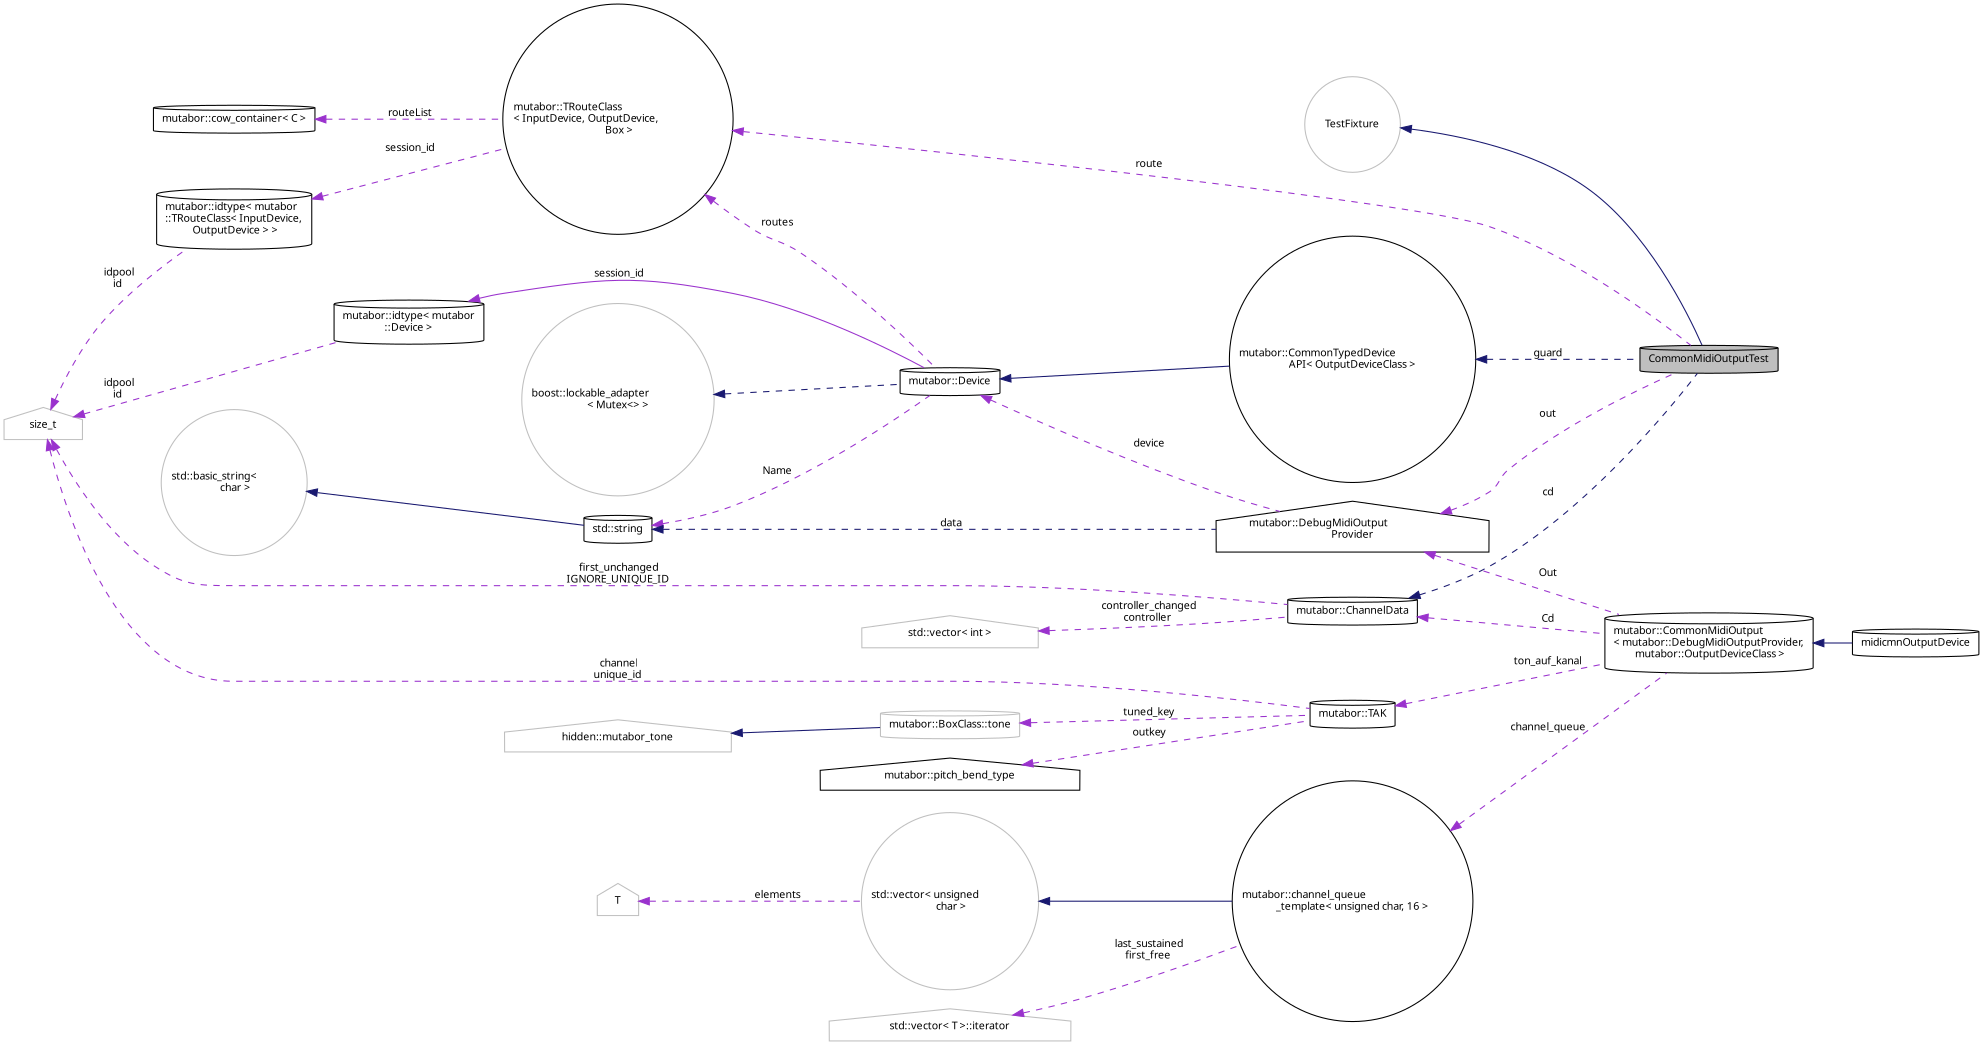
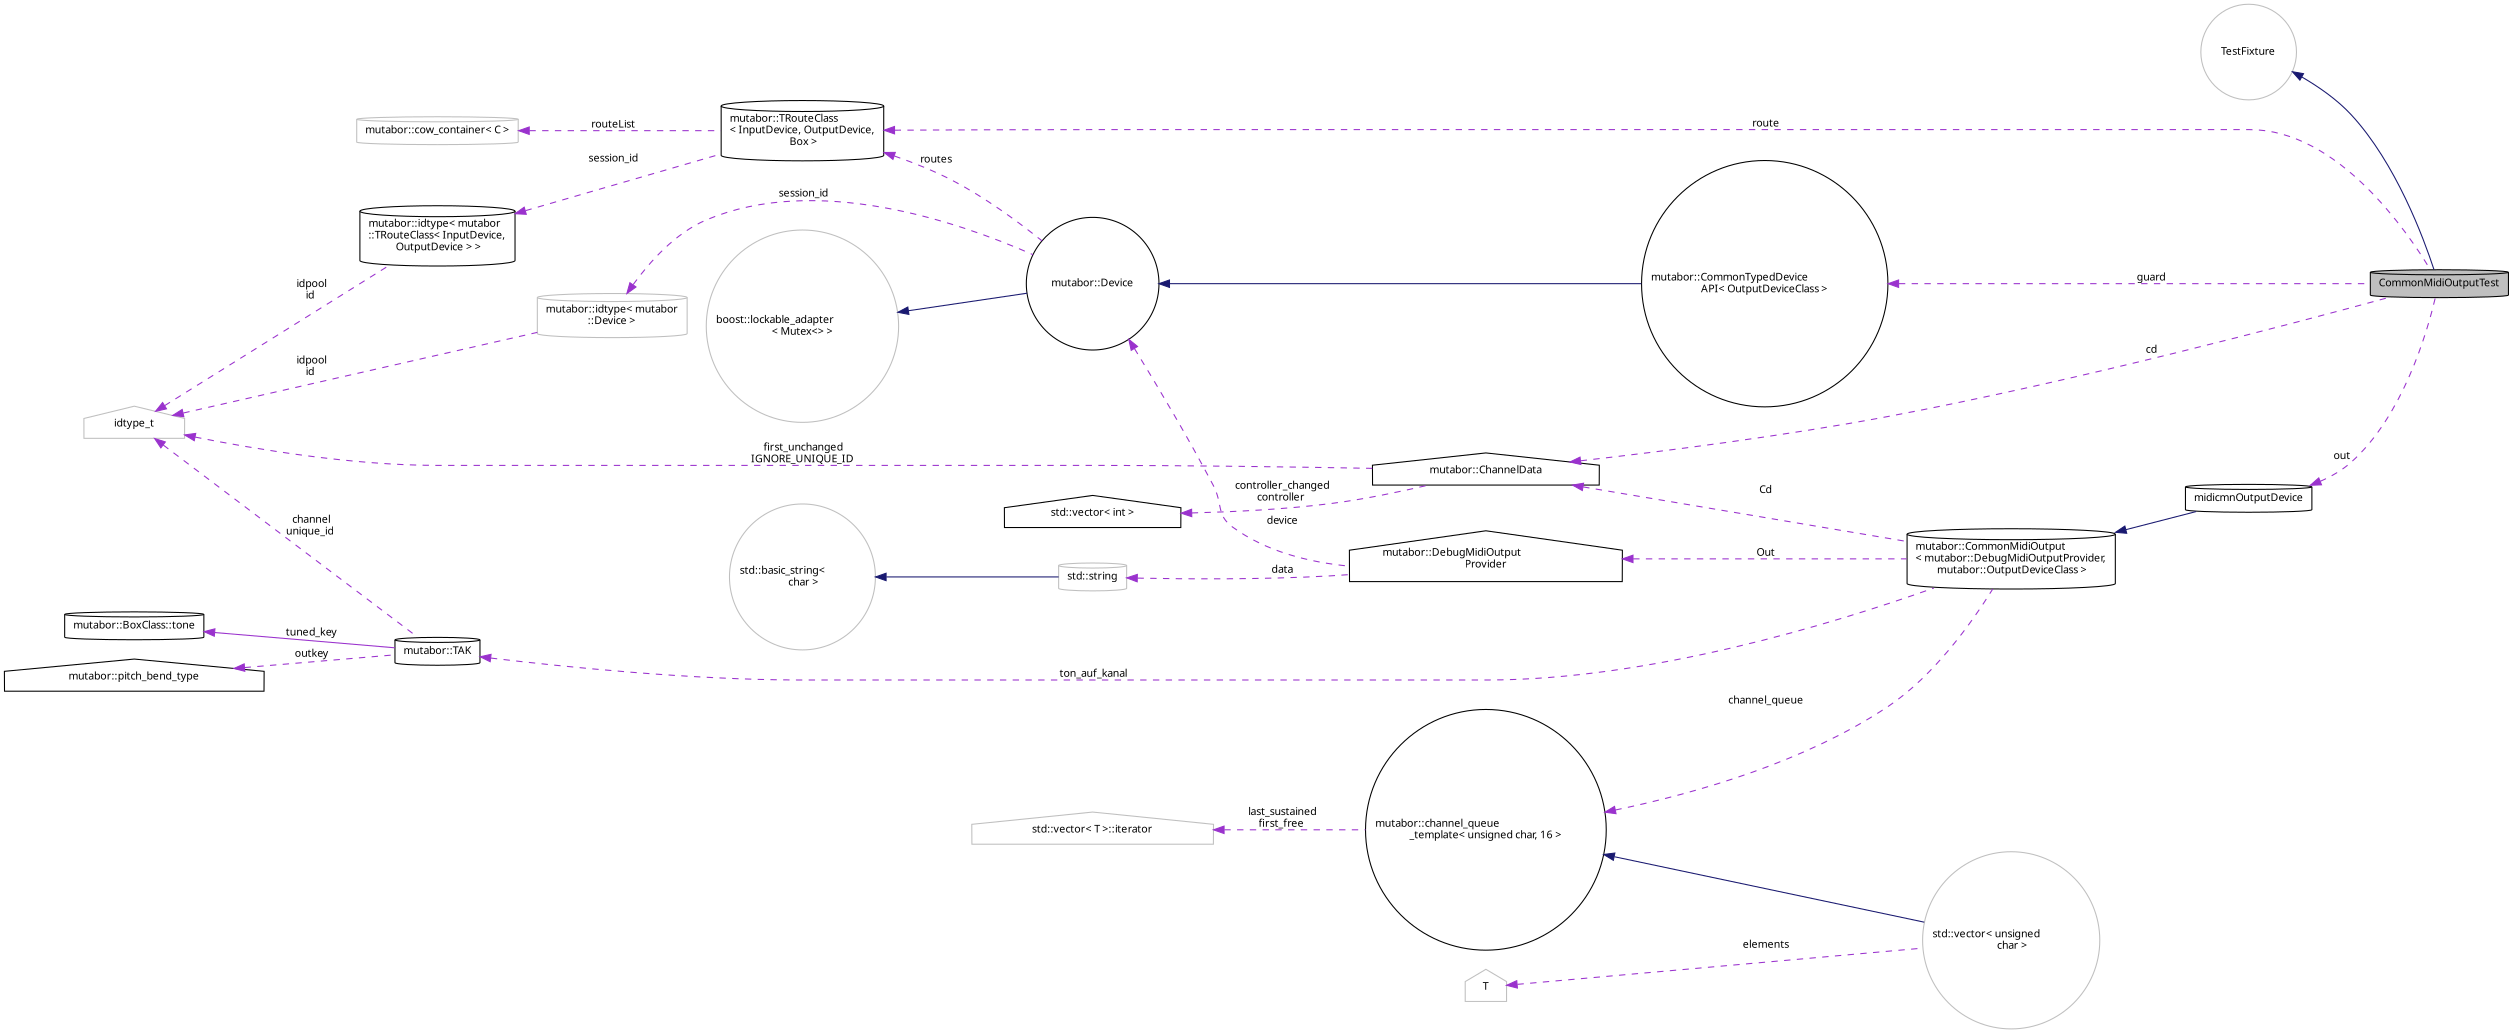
(234, 119) -> (437, 131)
(618, 119) -> (802, 131)
(708, 289) -> (823, 201)
(409, 322) -> (612, 316)
(1563, 359) -> (2134, 284)
(950, 382) -> (1093, 284)
(812, 389) -> (968, 302)
(43, 425) -> (134, 424)
(1558, 435) -> (2396, 402)
(803, 474) -> none
(1574, 505) -> (1988, 396)
(618, 529) -> (1093, 577)
(940, 529) -> (1243, 579)
(1353, 611) -> (1486, 471)
(950, 633) -> (1093, 513)
(1170, 719) -> (305, 640)
(950, 725) -> (134, 626)
(618, 738) -> none
(1141, 901) -> (1769, 889)
